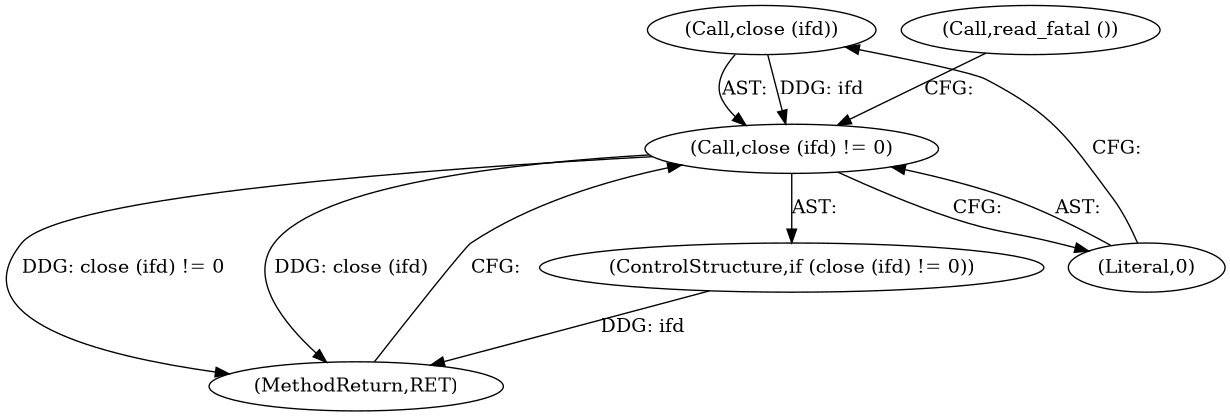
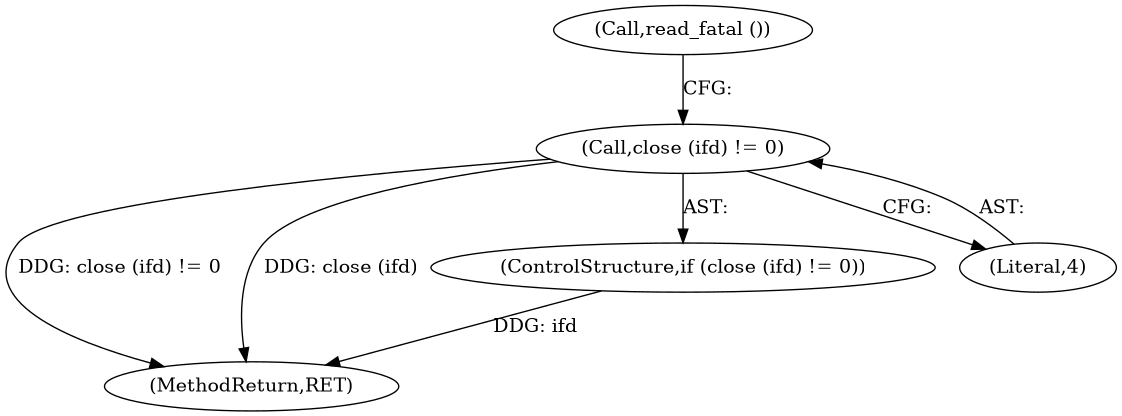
(762, 30) -> none
(496, 228) -> none
(1147, 268) -> (1038, 268)
